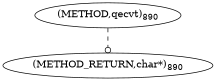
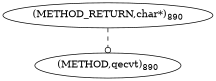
(108, 38) -> (108, 38)
